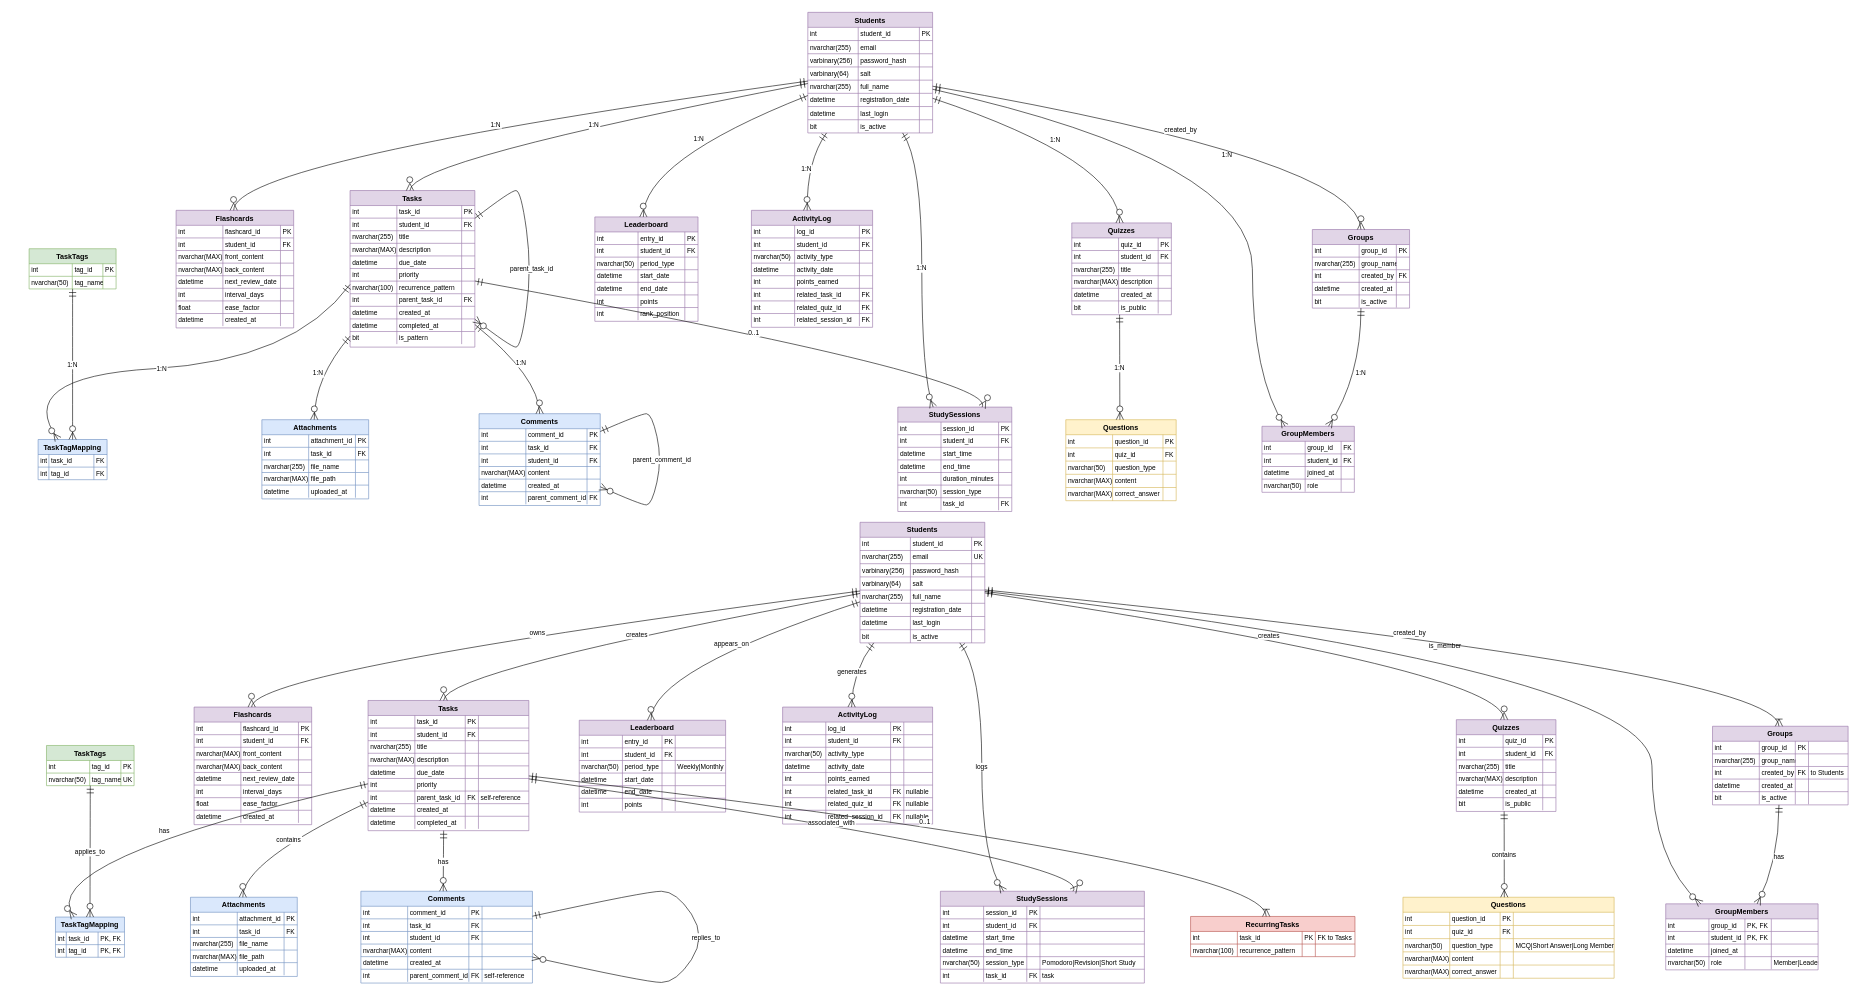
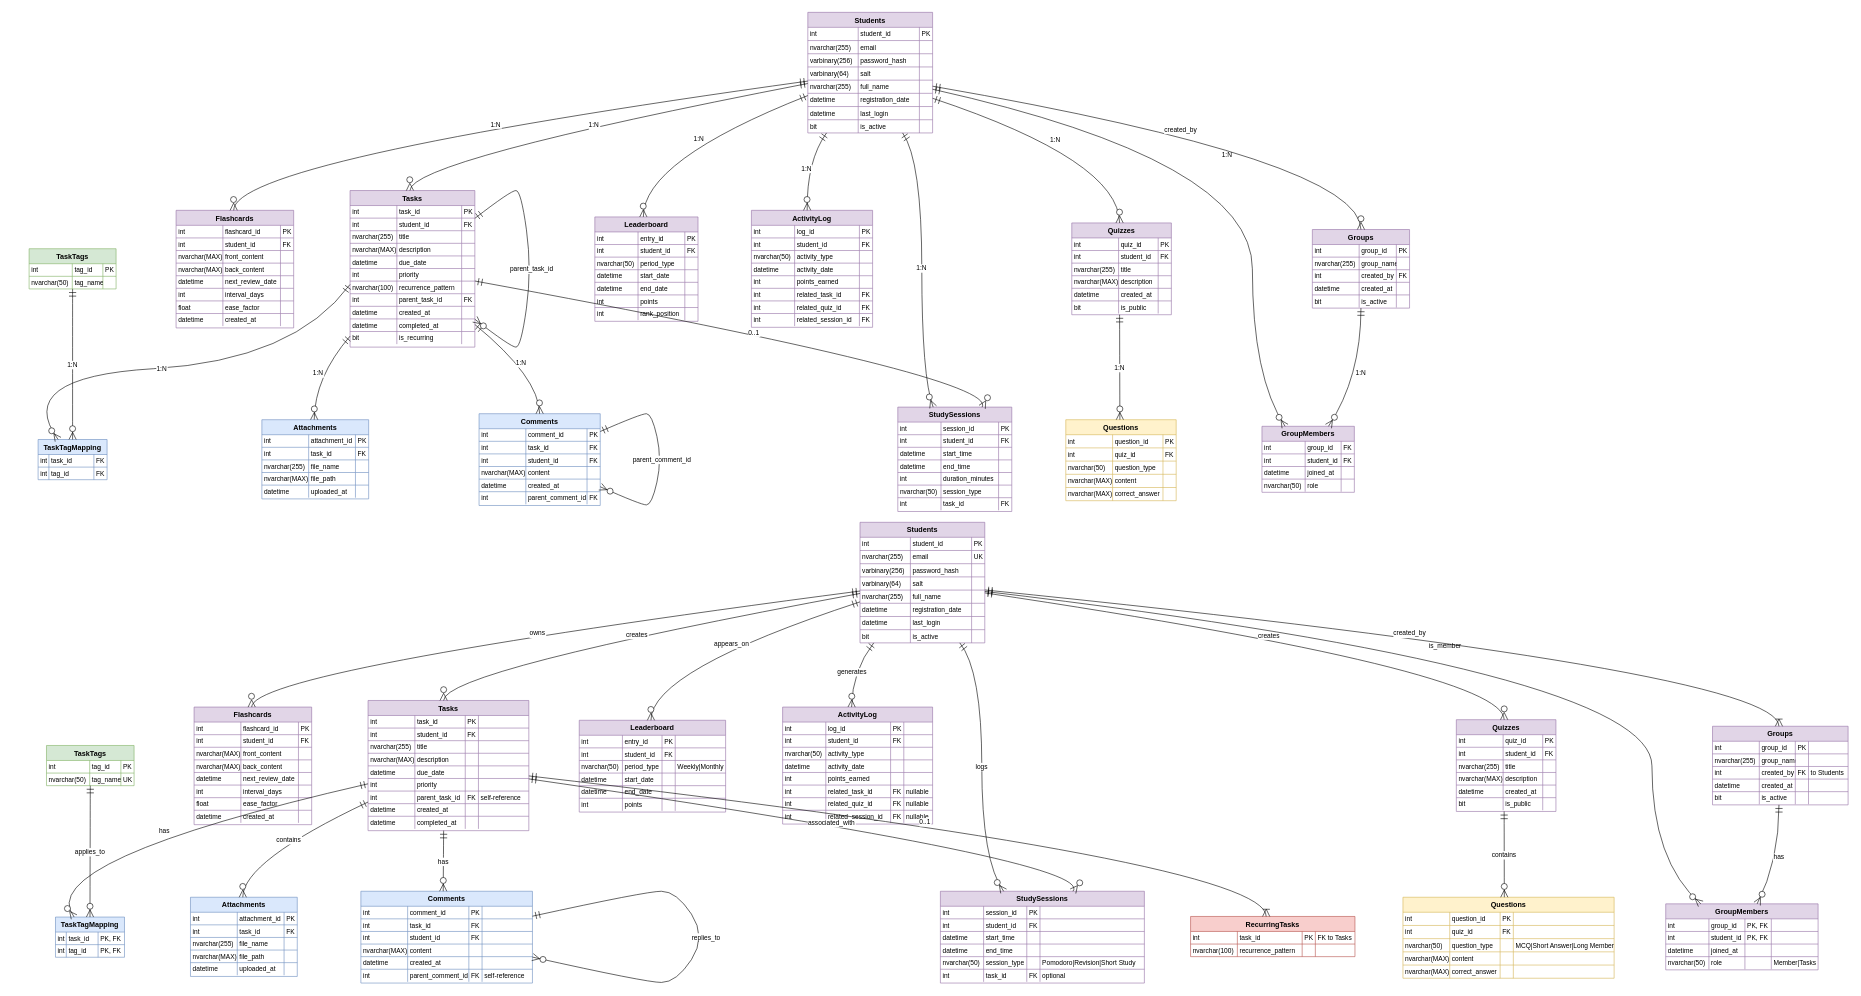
(417, 338) -> (419, 338)
(1797, 963) -> (1795, 963)
(1050, 976) -> (1055, 976)
